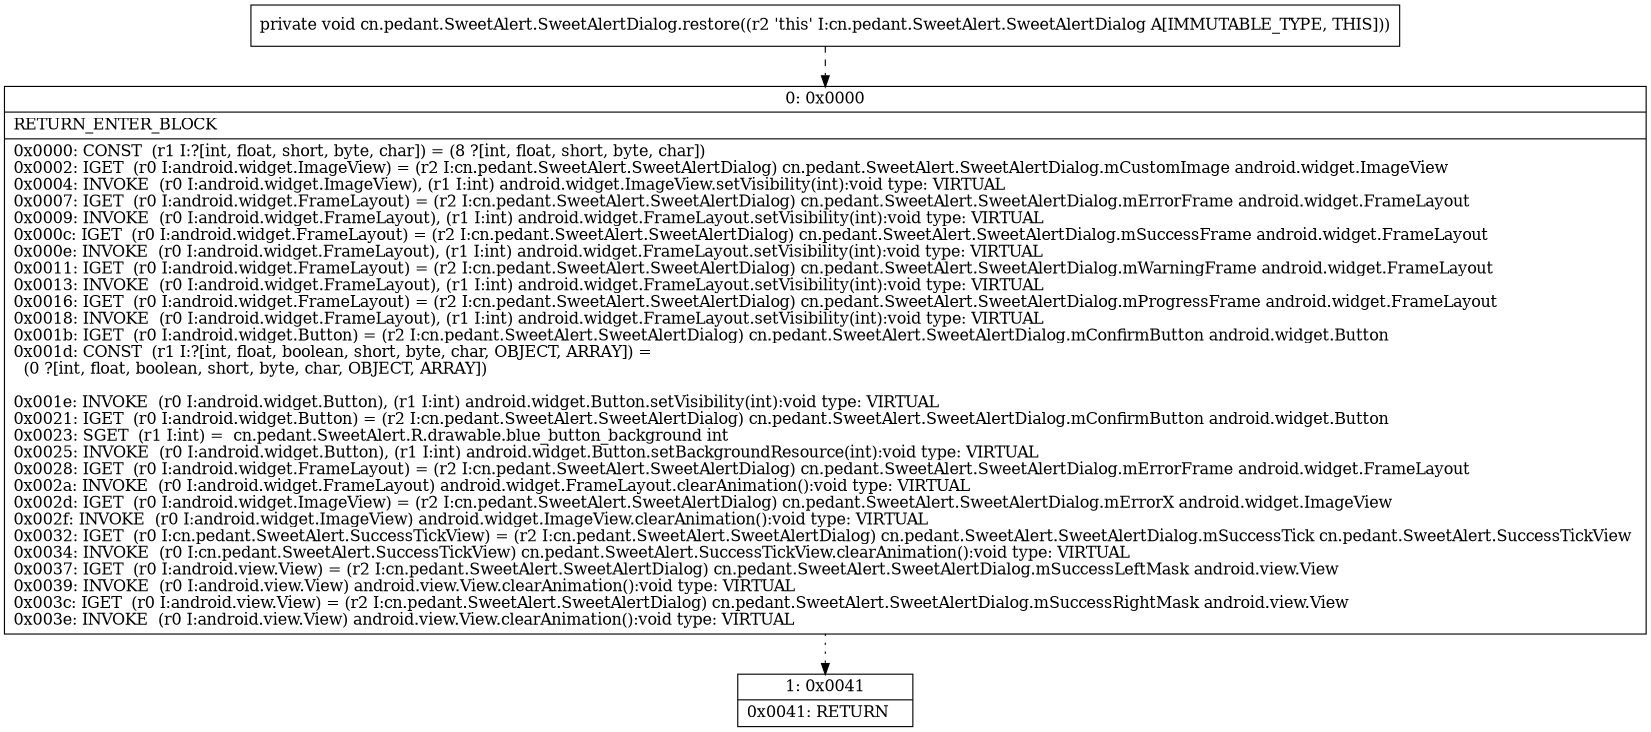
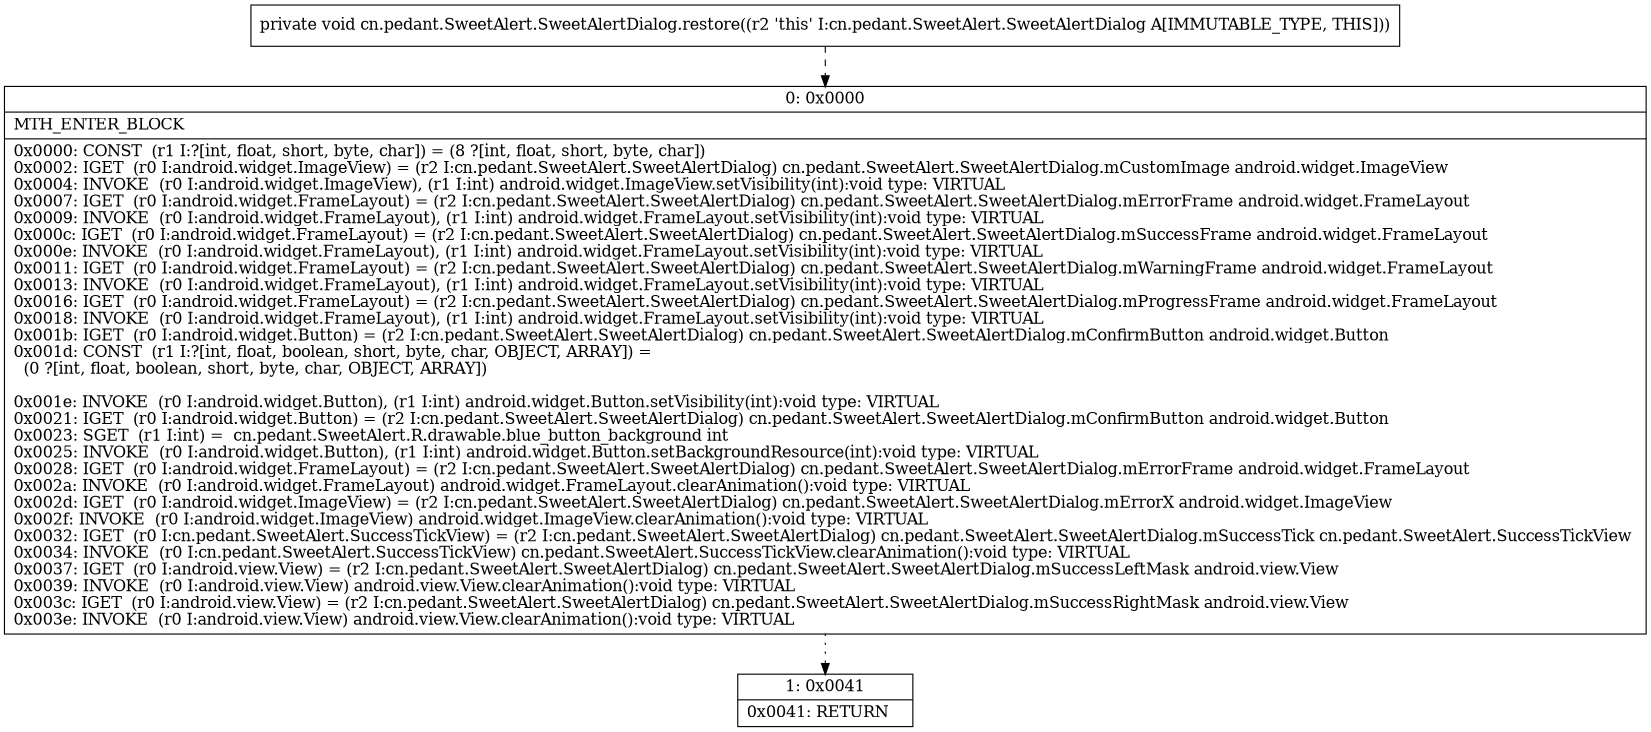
(115, 125) -> (99, 125)
